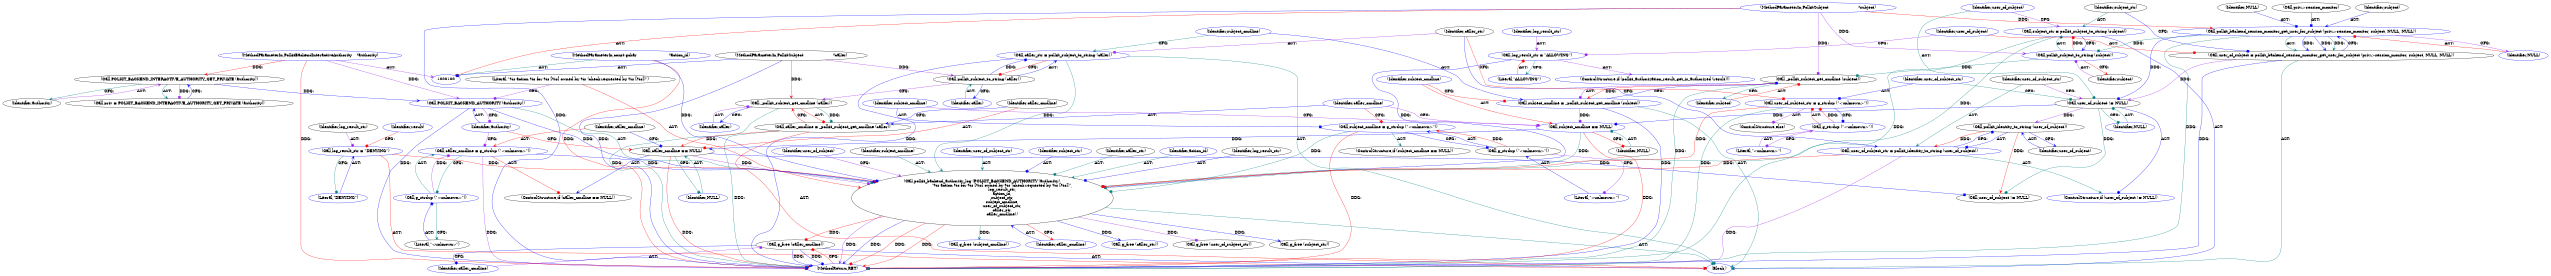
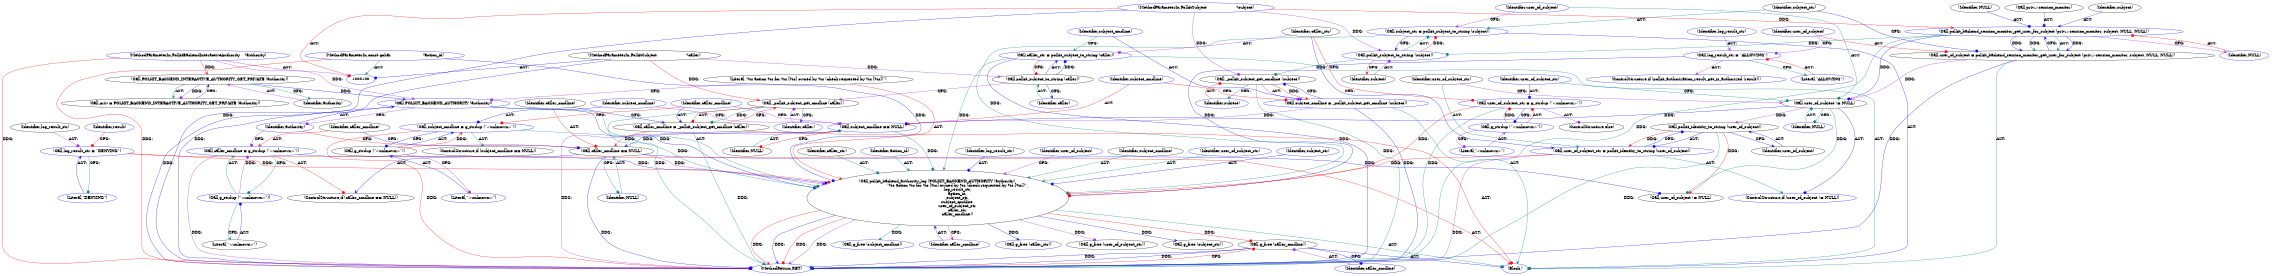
(702, 249) -> (630, 252)
(1365, 259) -> (562, 149)
(1517, 261) -> (1477, 244)
